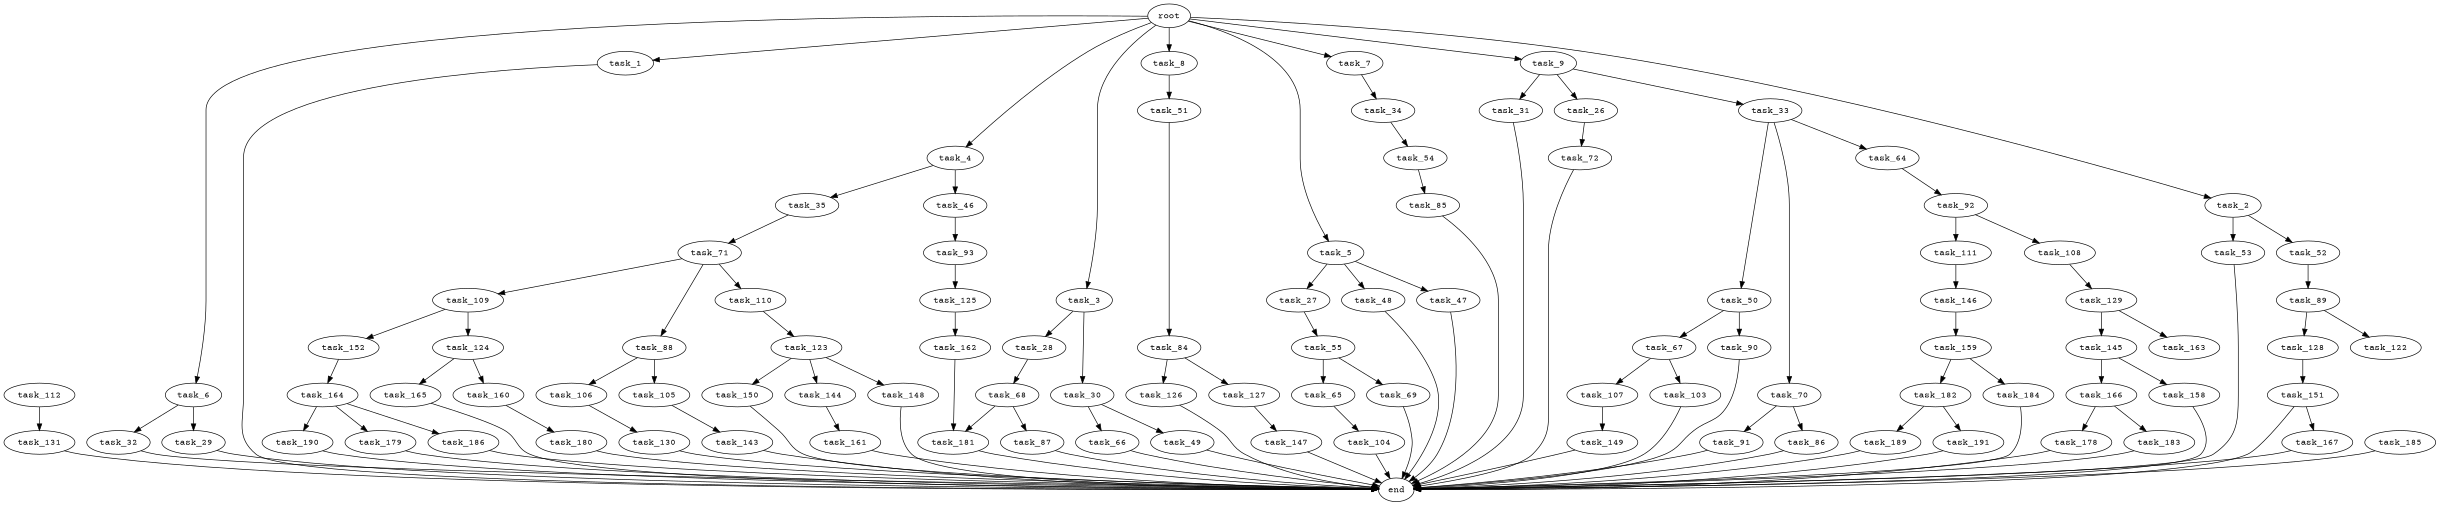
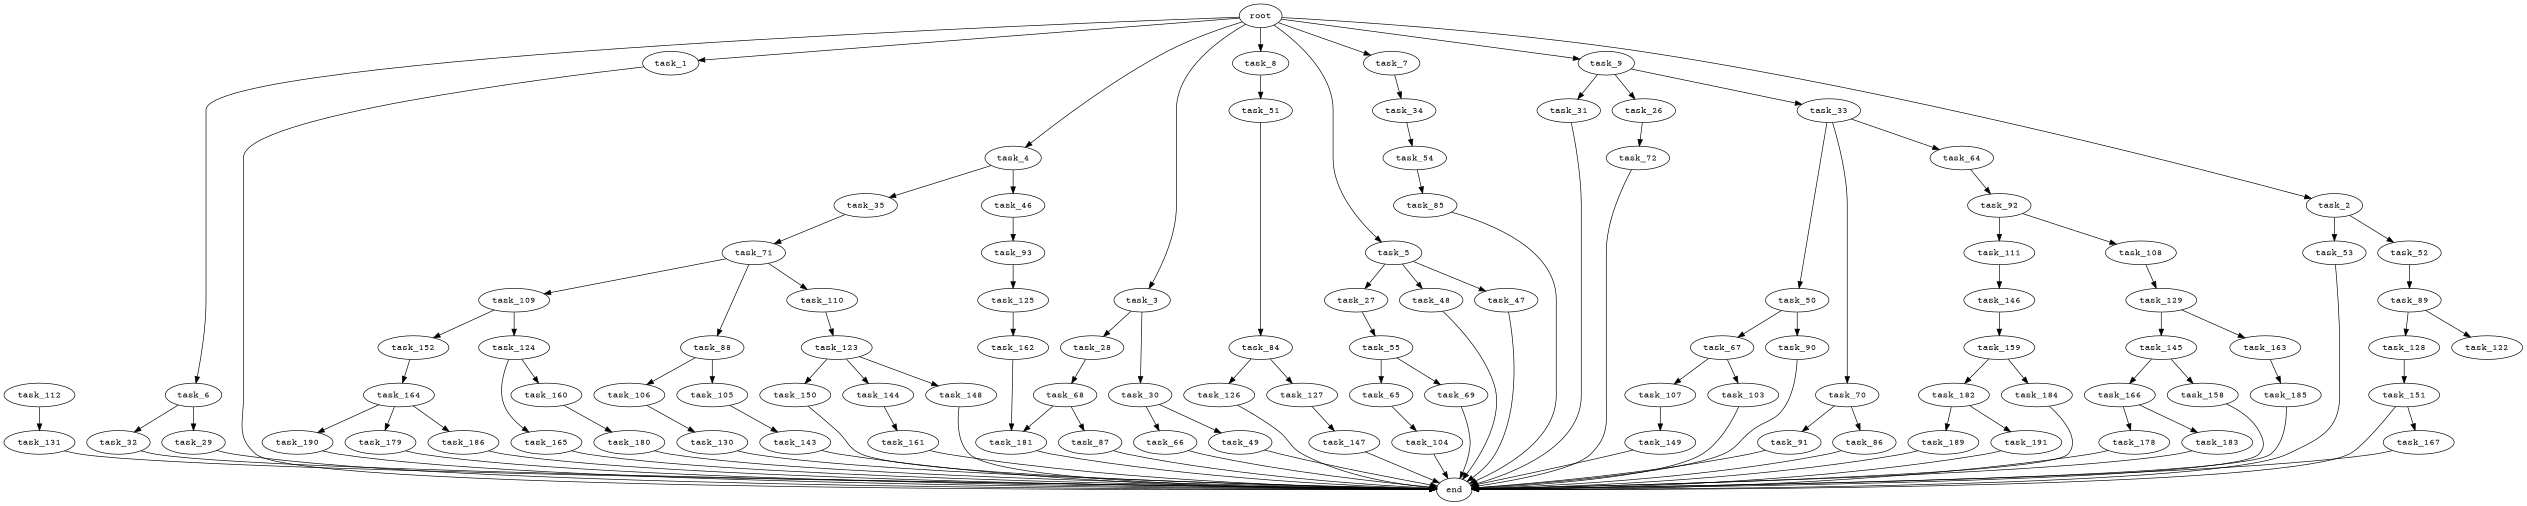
none -> (2274, 368)
